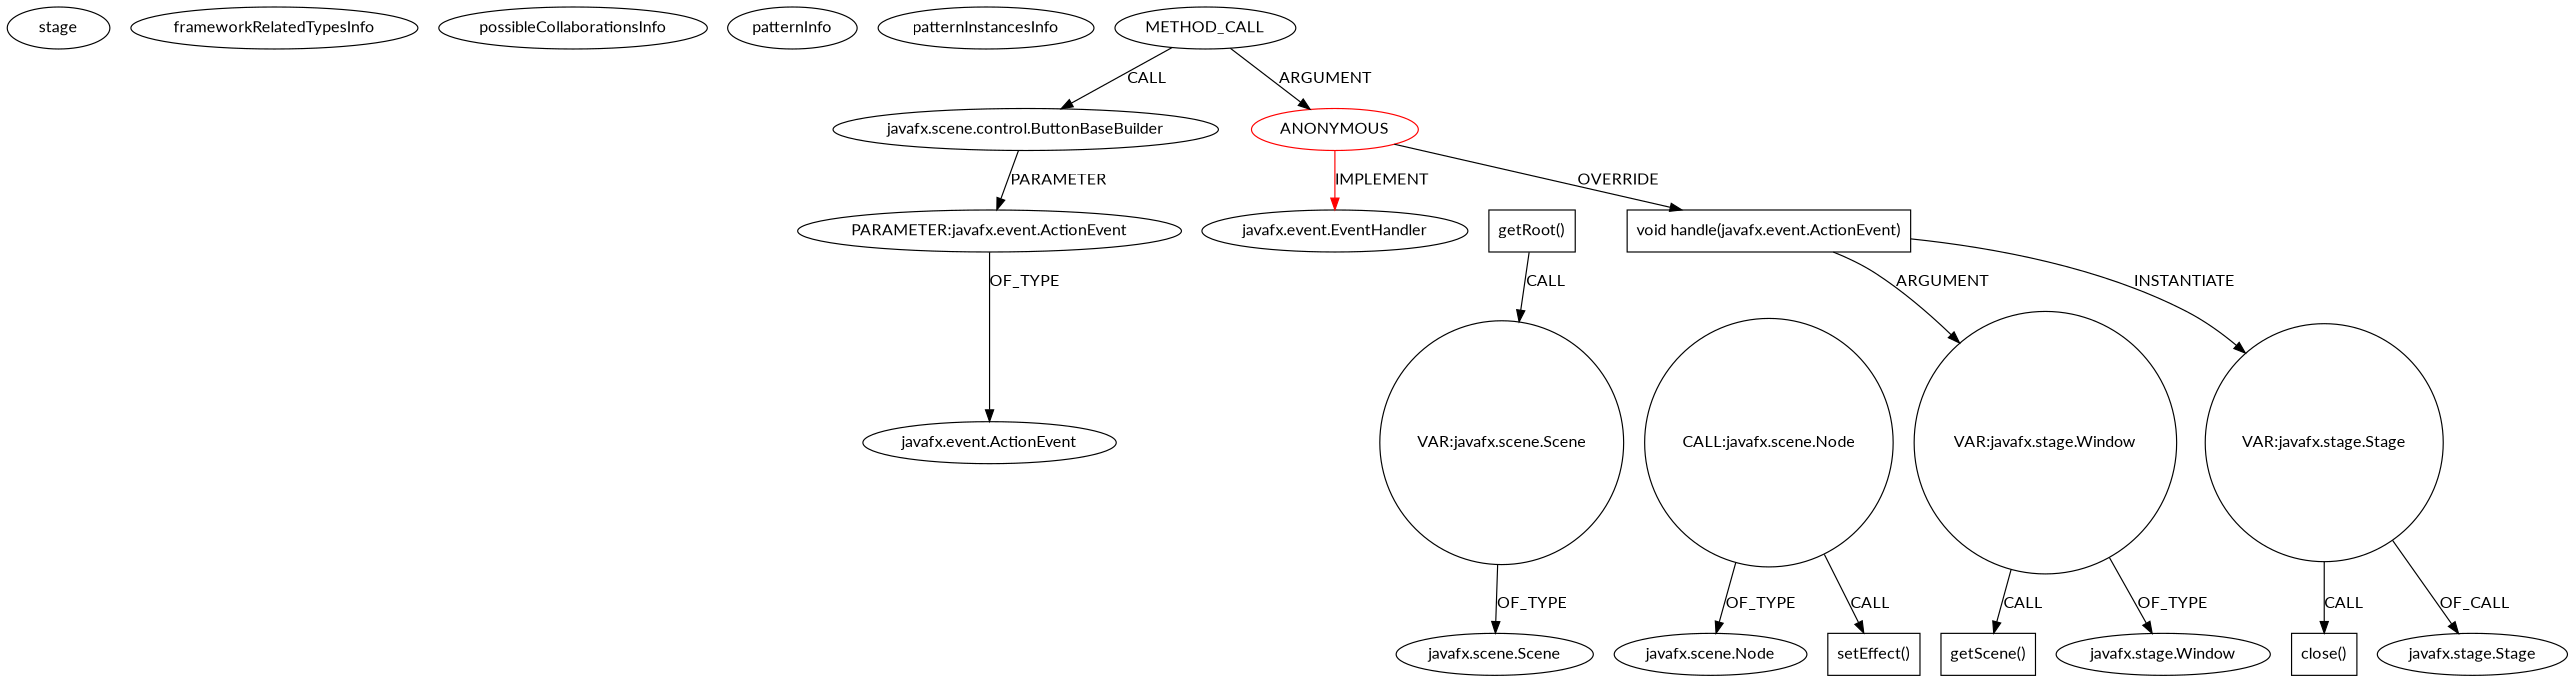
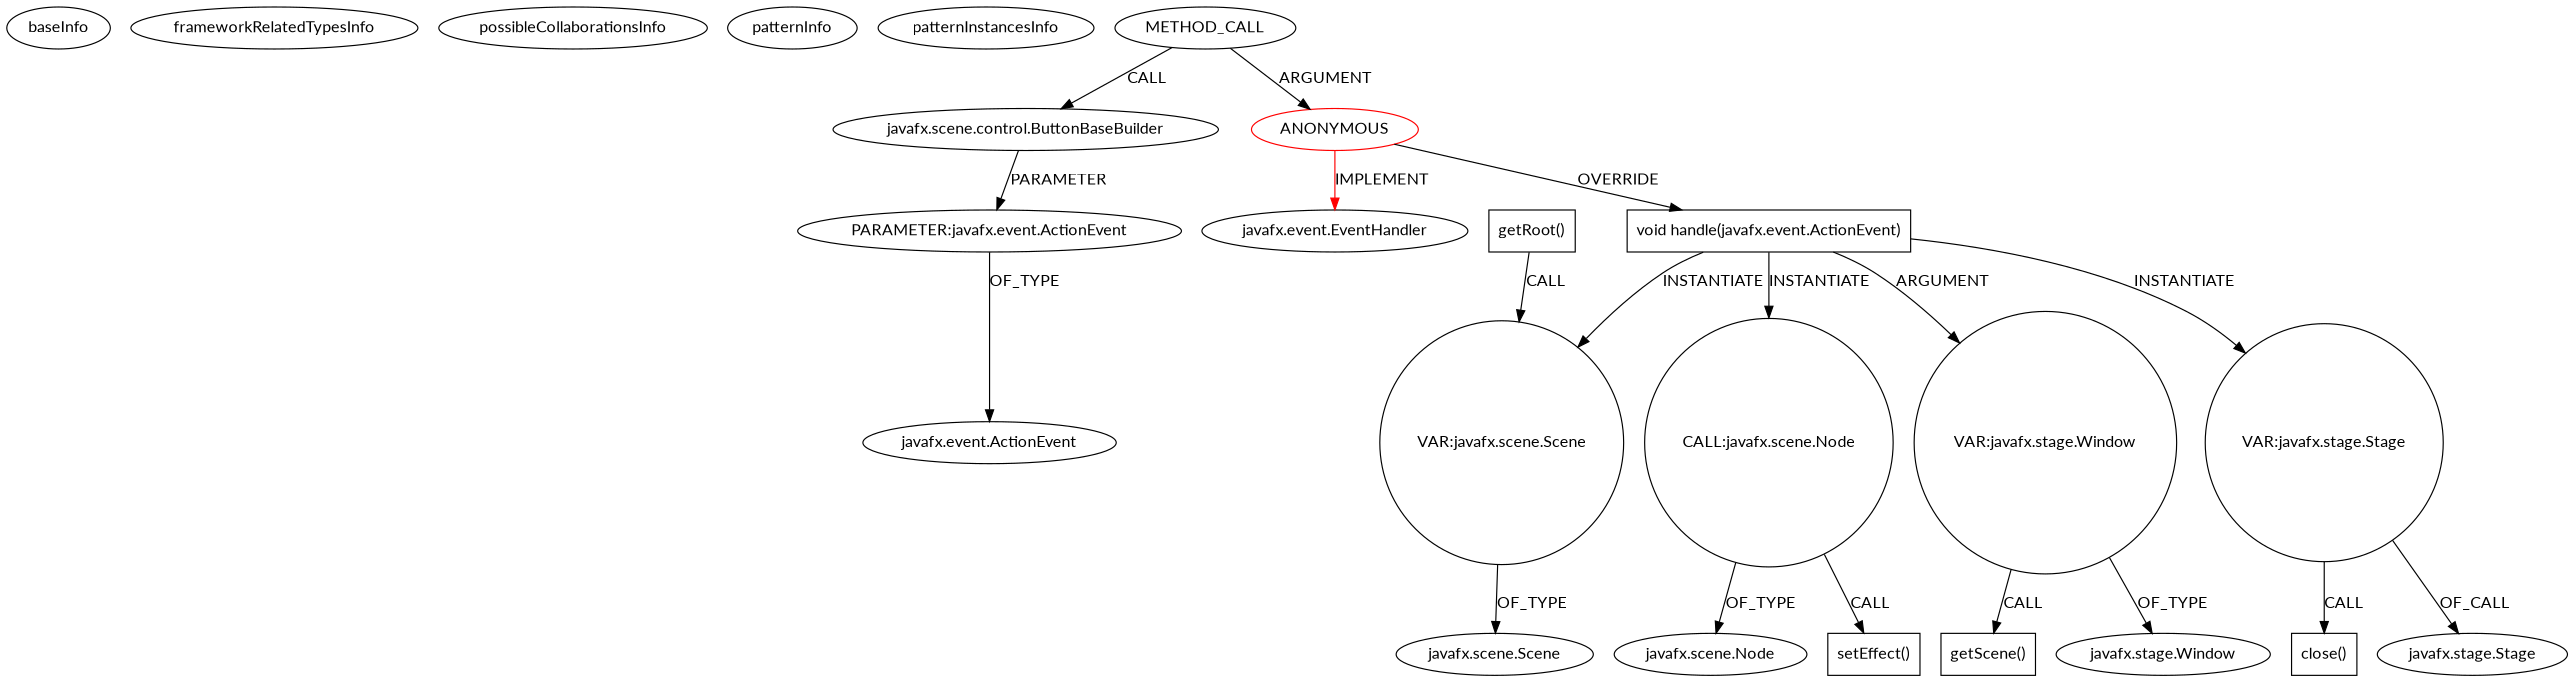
(59, 28) -> (59, 28)
none -> (1769, 279)
none -> (1640, 289)
